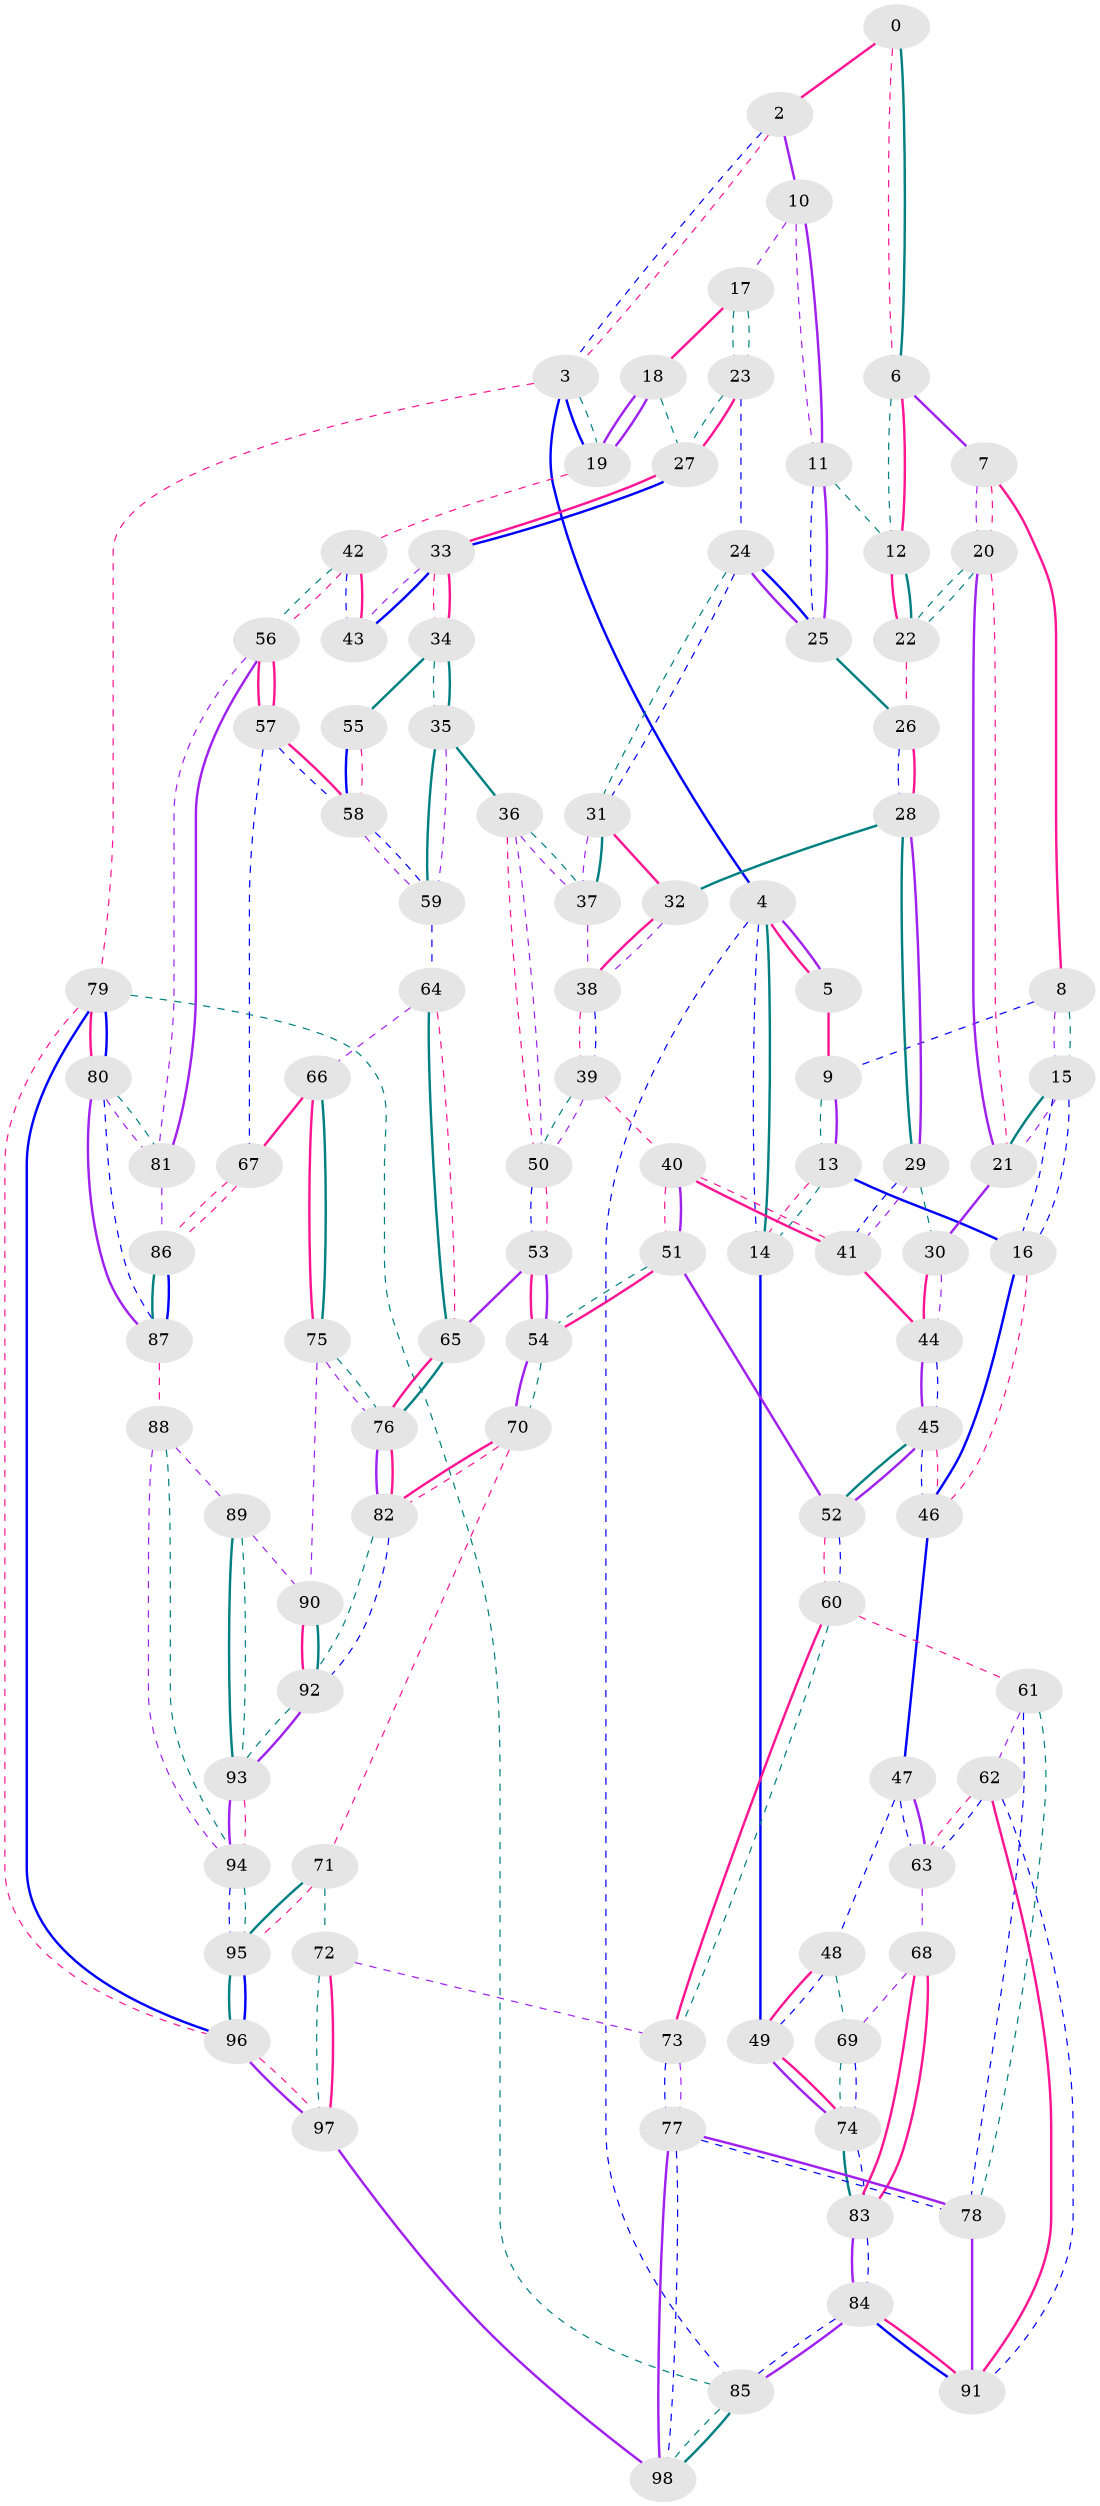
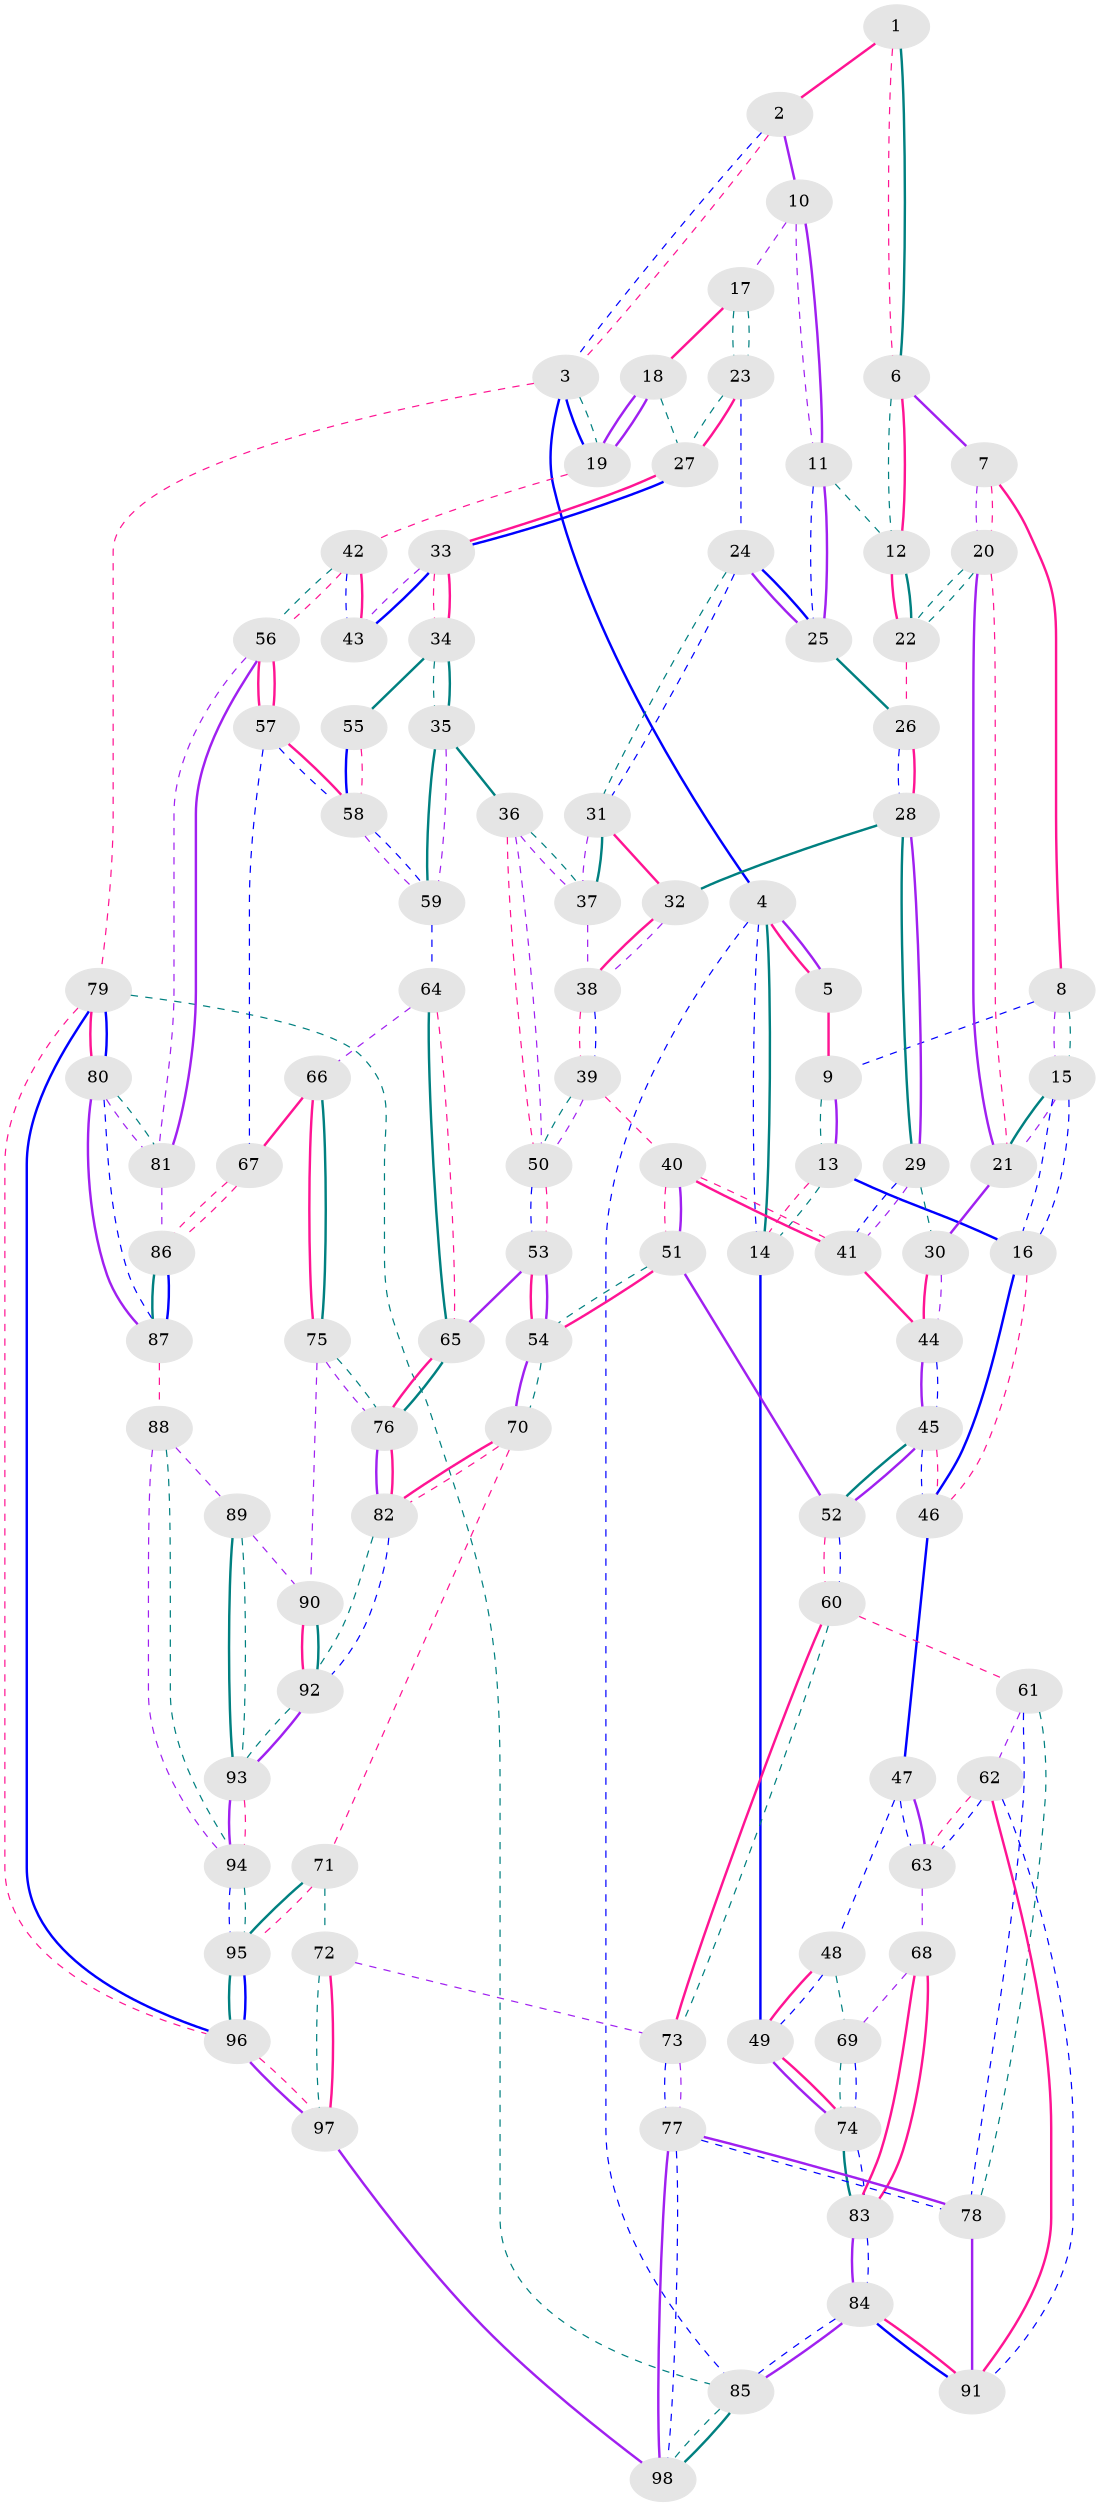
(897, 27) -> (897, 27)
